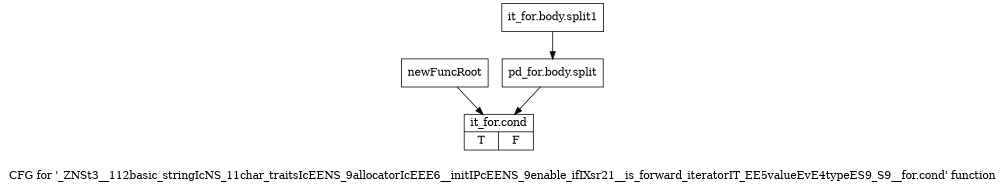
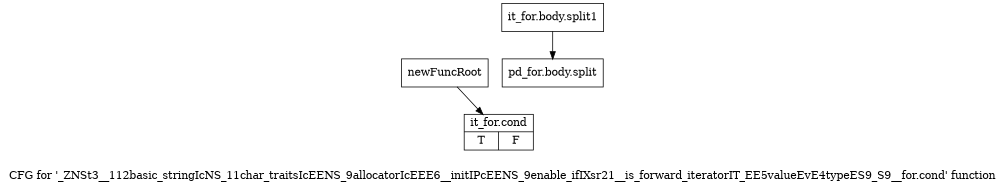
(530, 98) -> none
